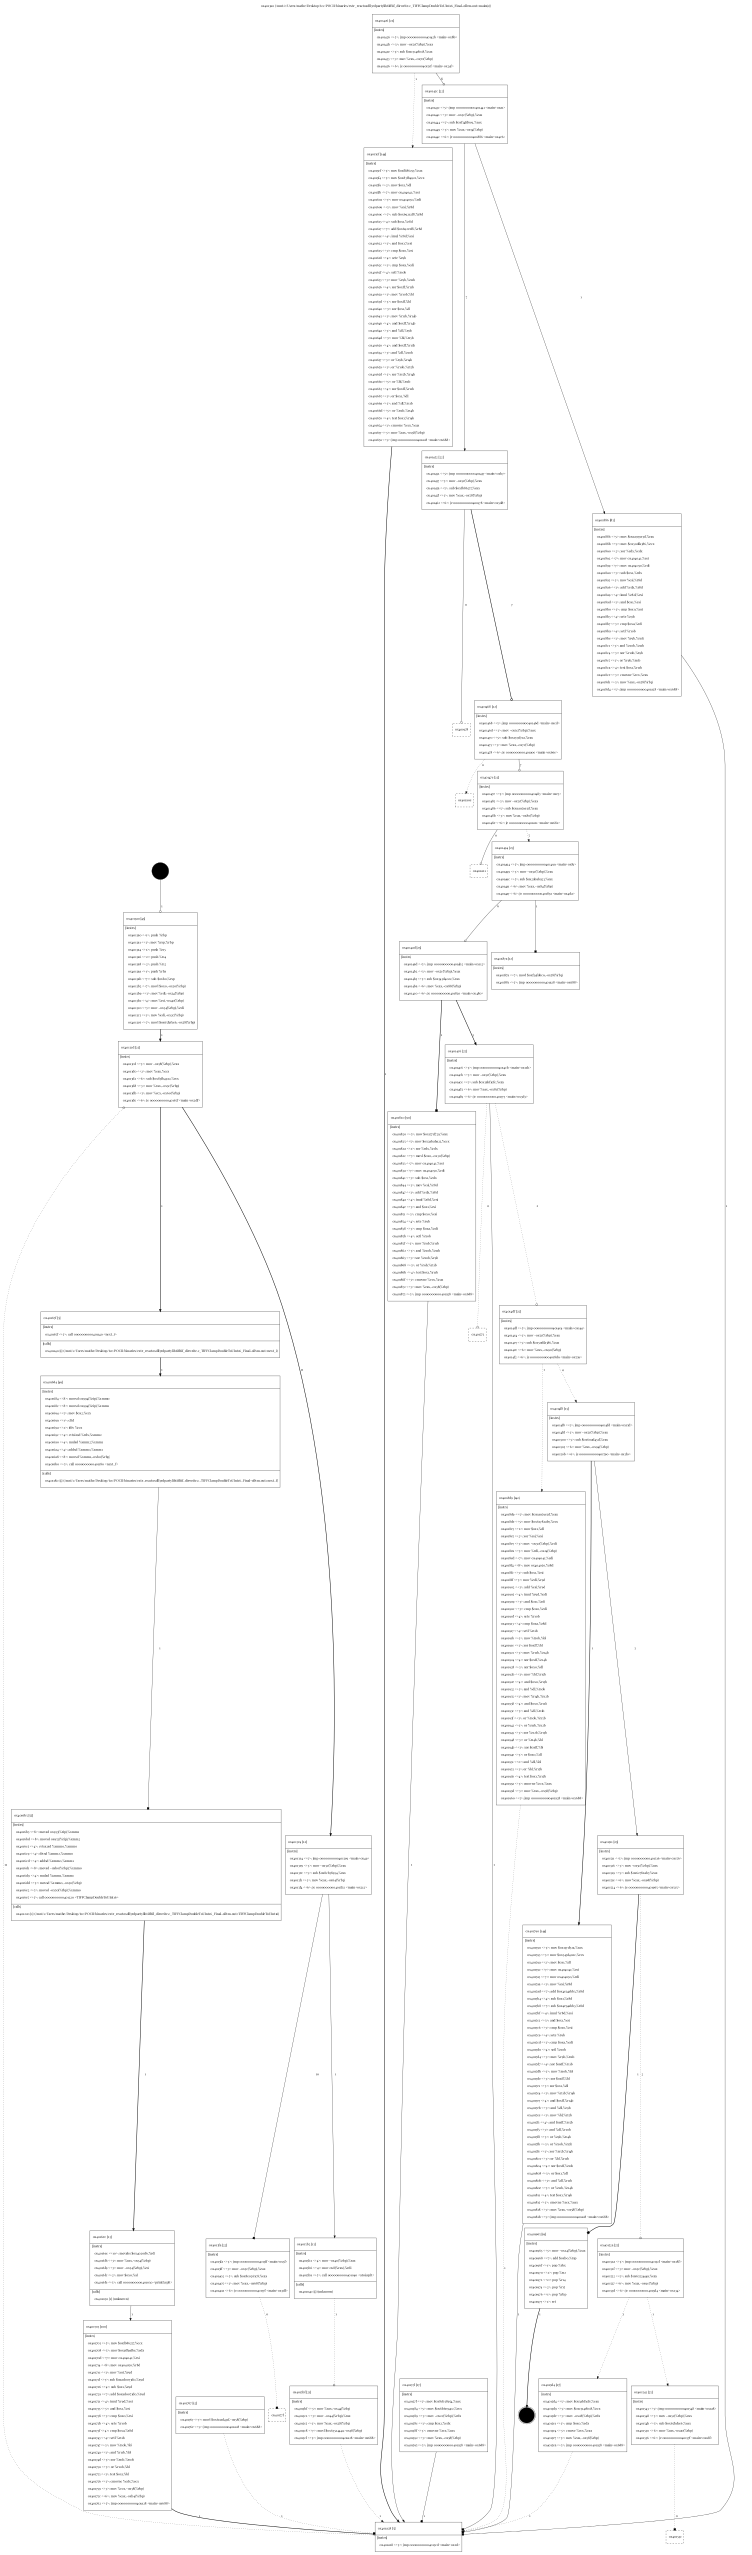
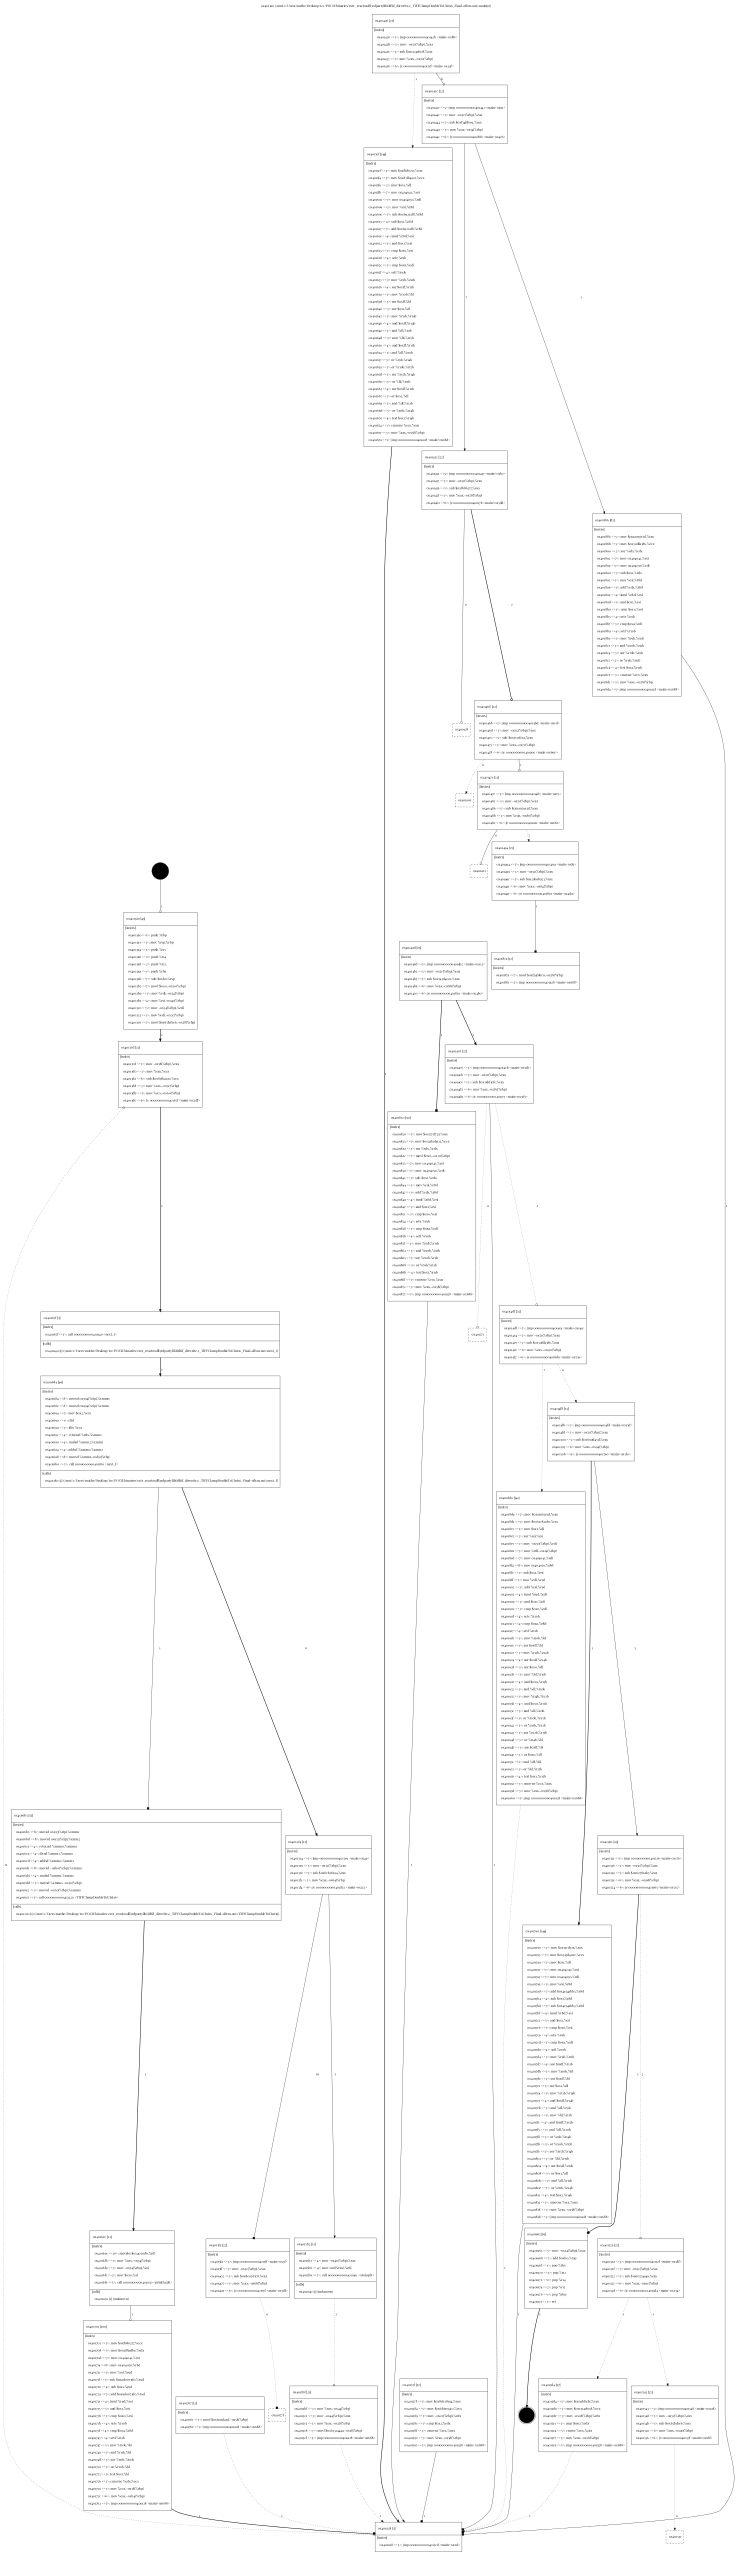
(483, 919) -> none
(317, 1456) -> (249, 1660)
(131, 2312) -> (131, 2312)
(675, 2486) -> (675, 2486)
